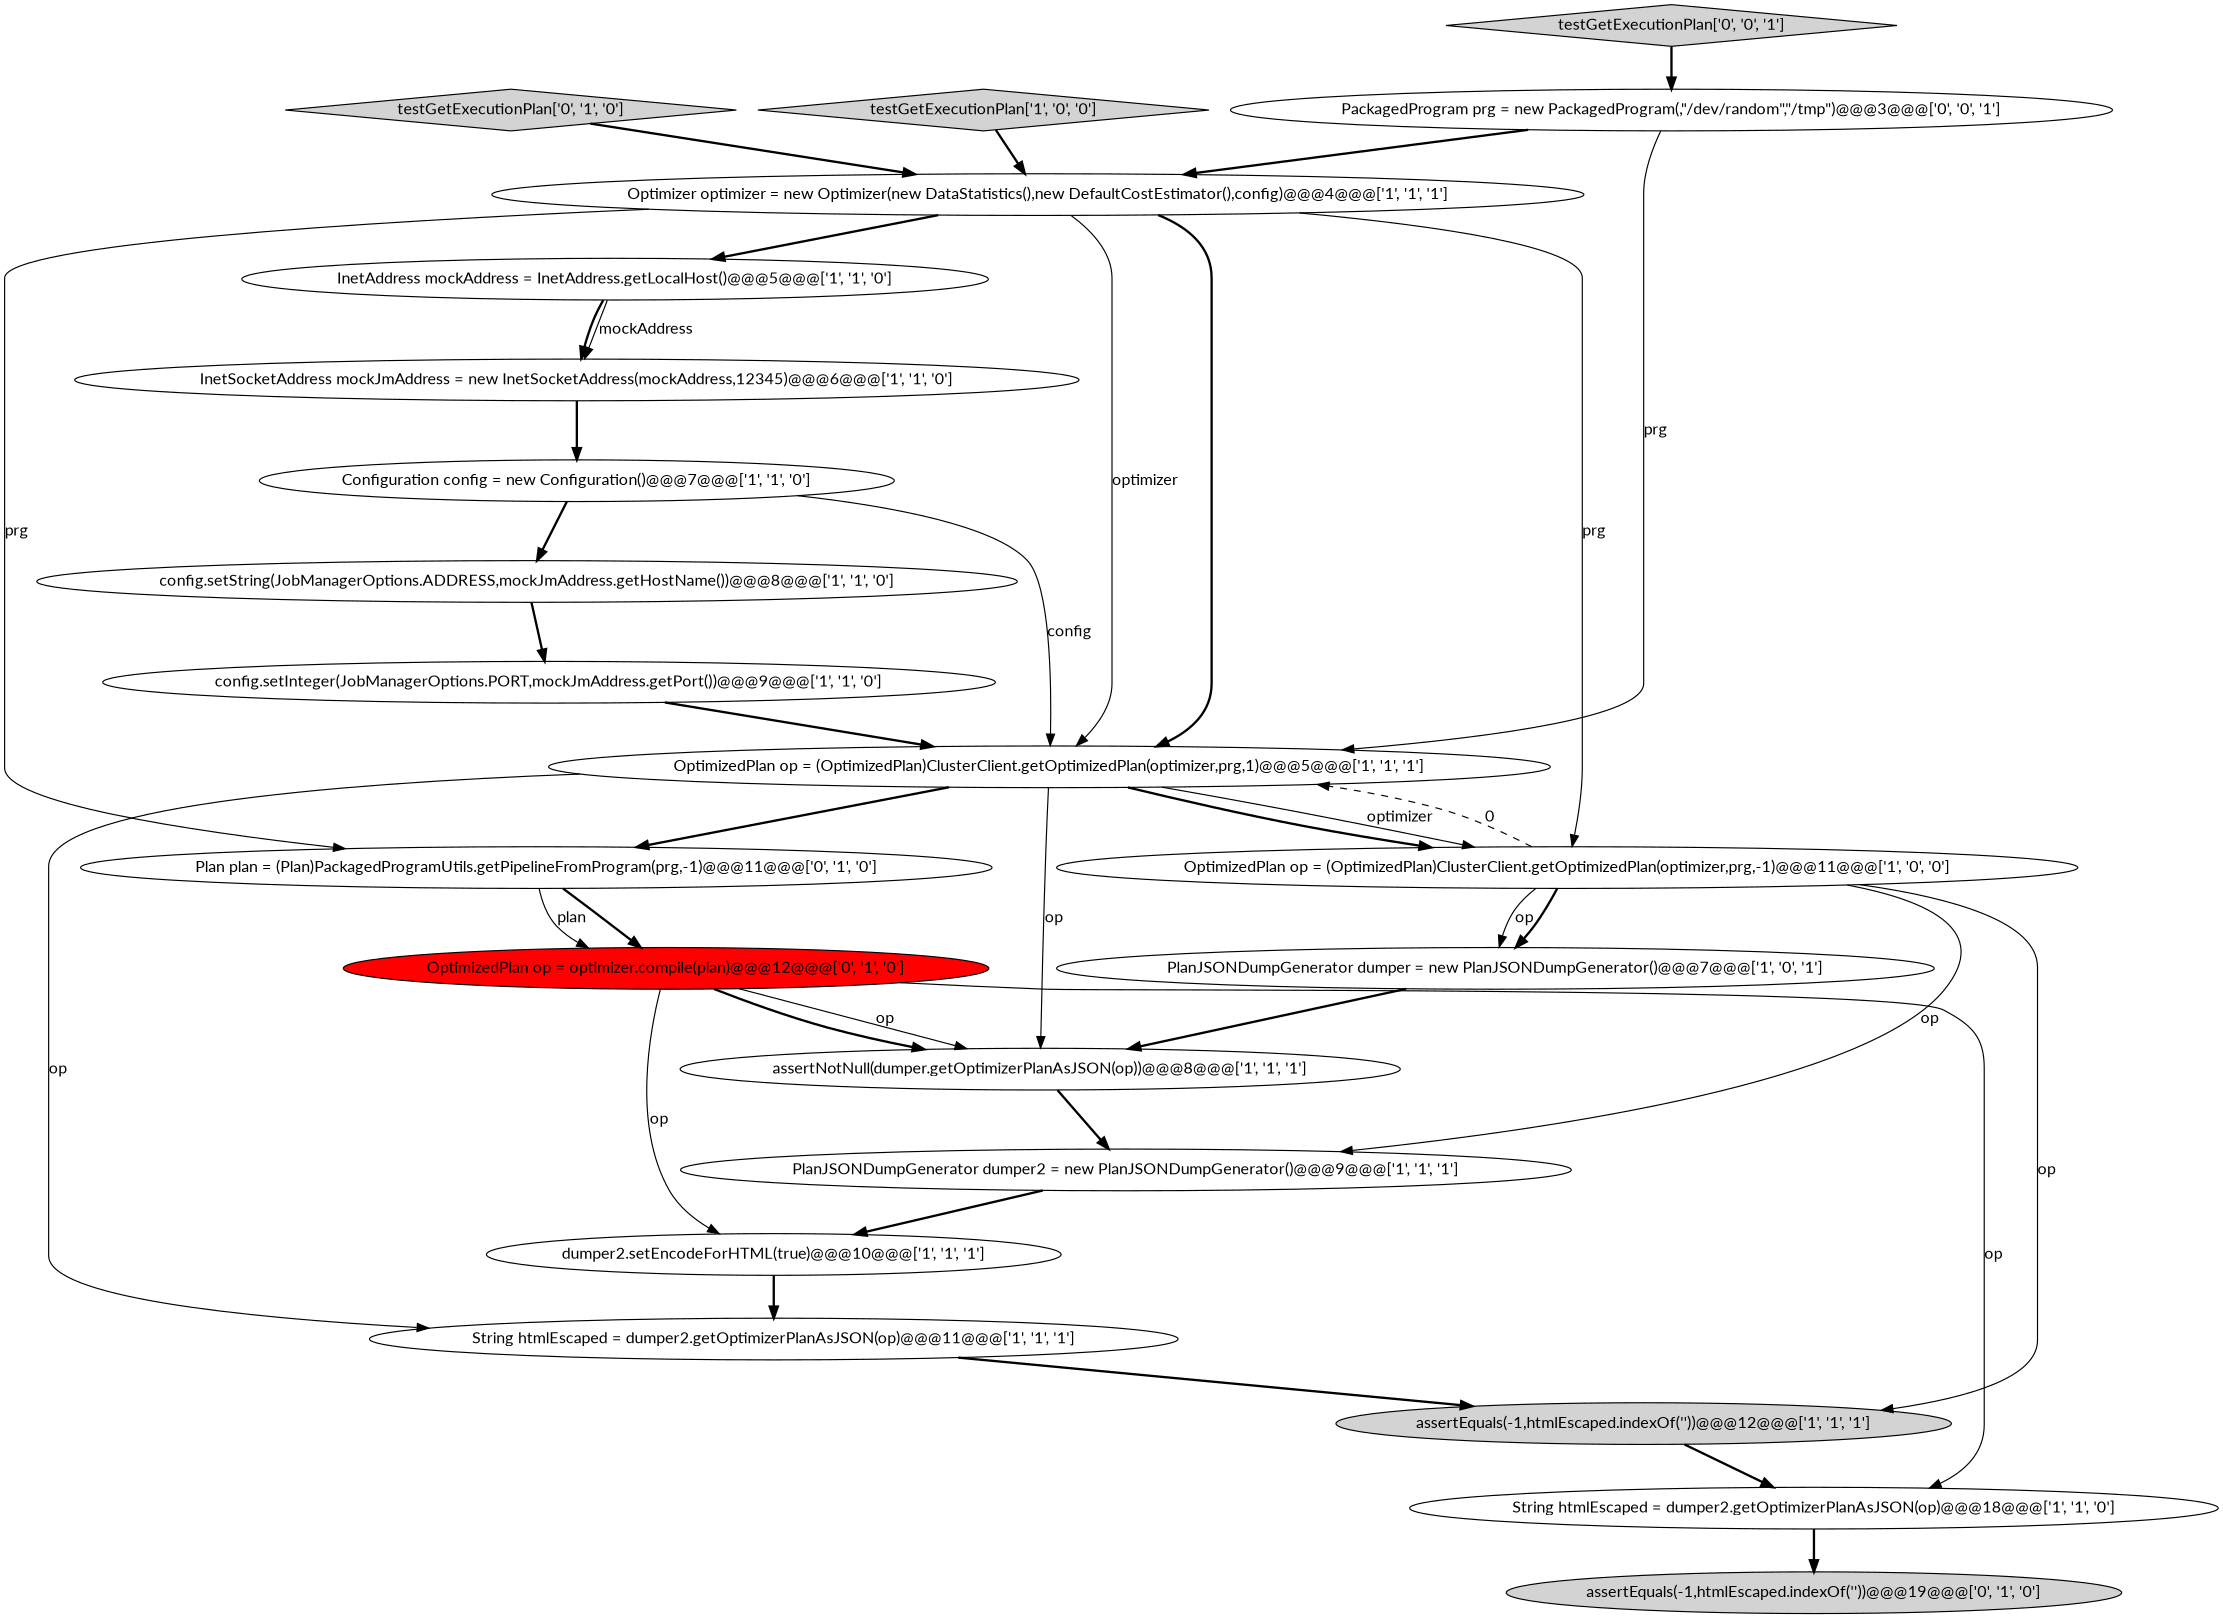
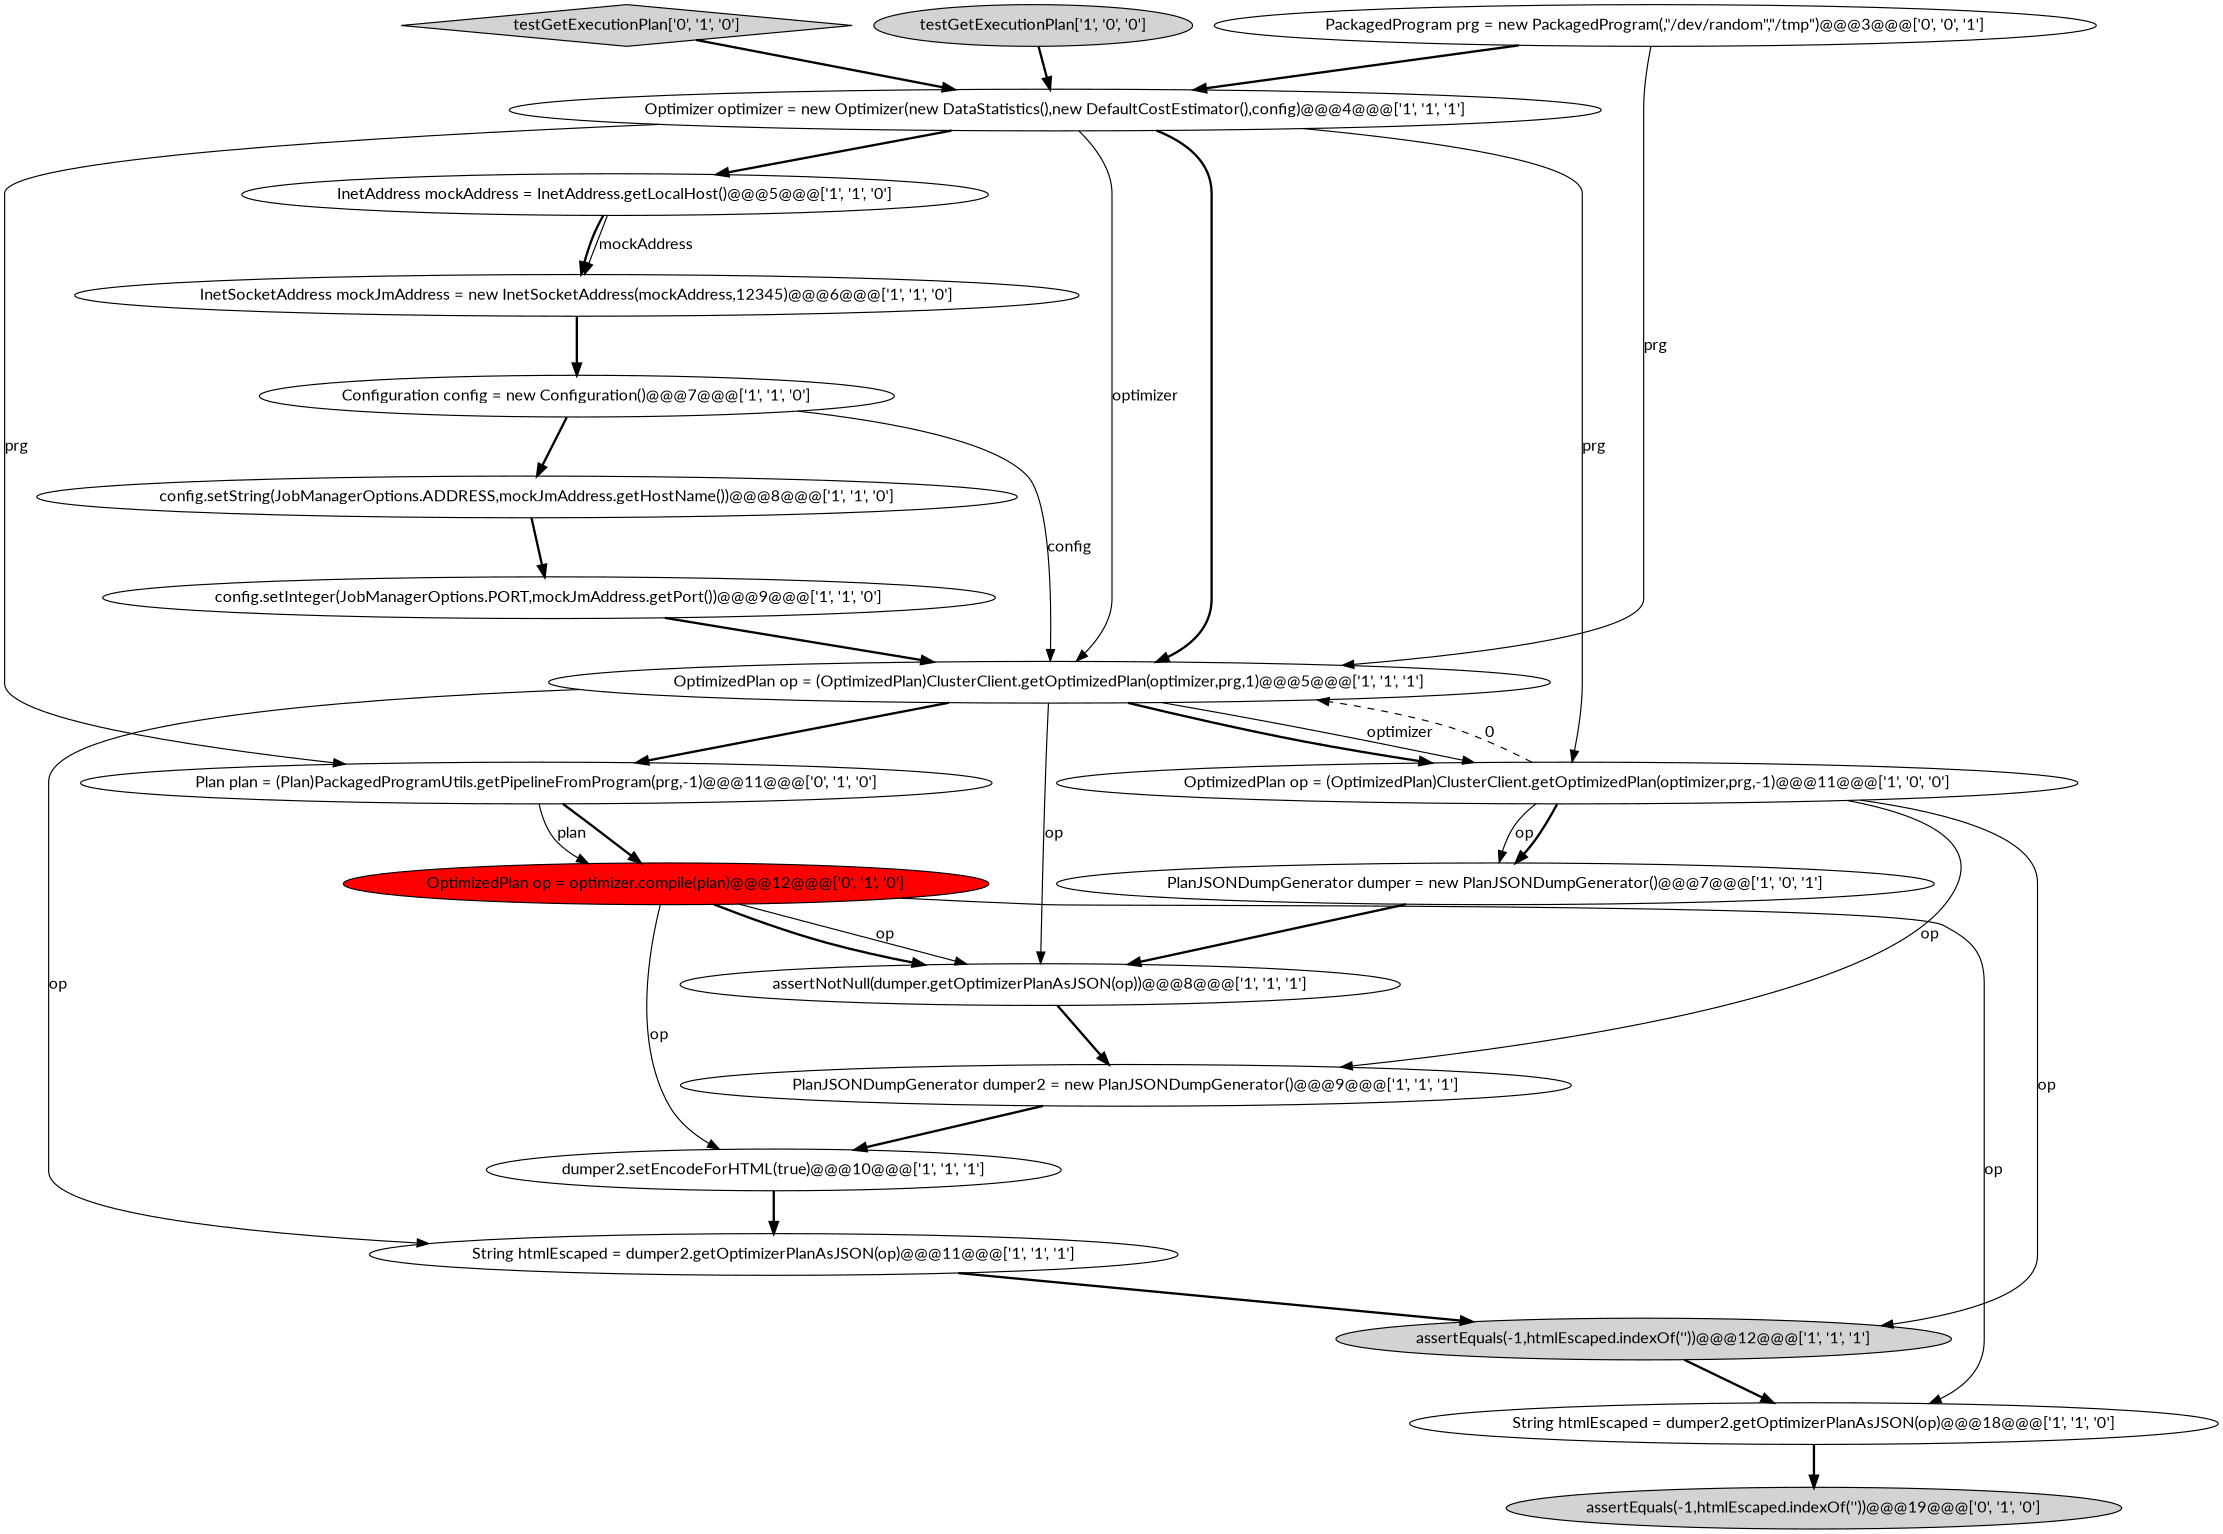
(1671, 25) -> none
(983, 110) -> (1033, 25)
